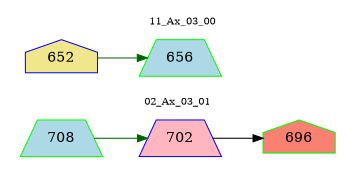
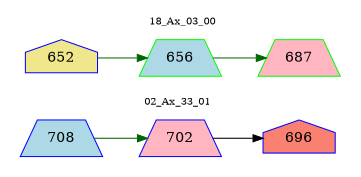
(183, 22) -> (183, 22)
none -> (299, 58)
(178, 102) -> (178, 102)
(61, 138) -> (61, 138)
(299, 138) -> (299, 138)
